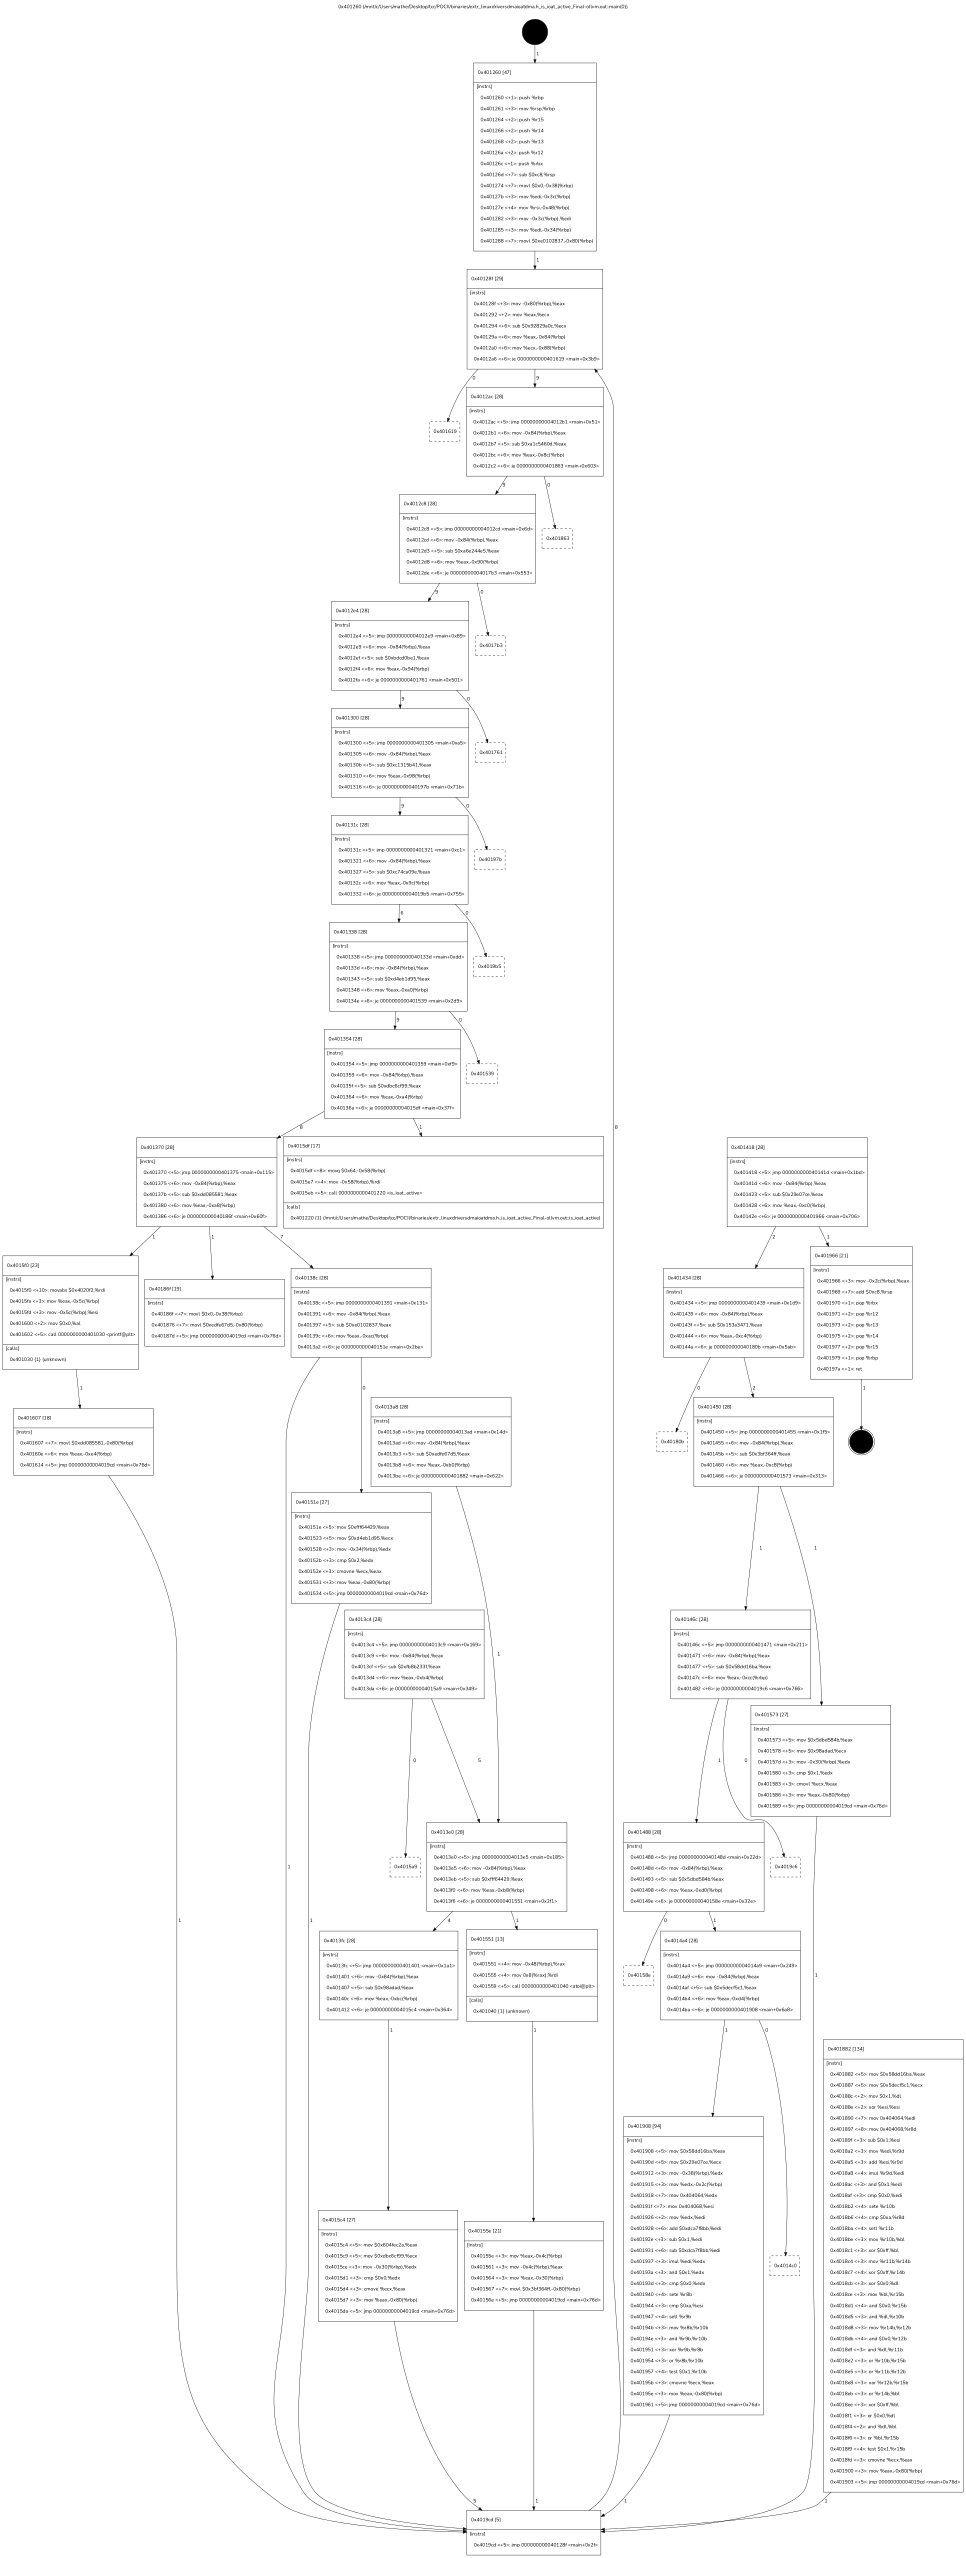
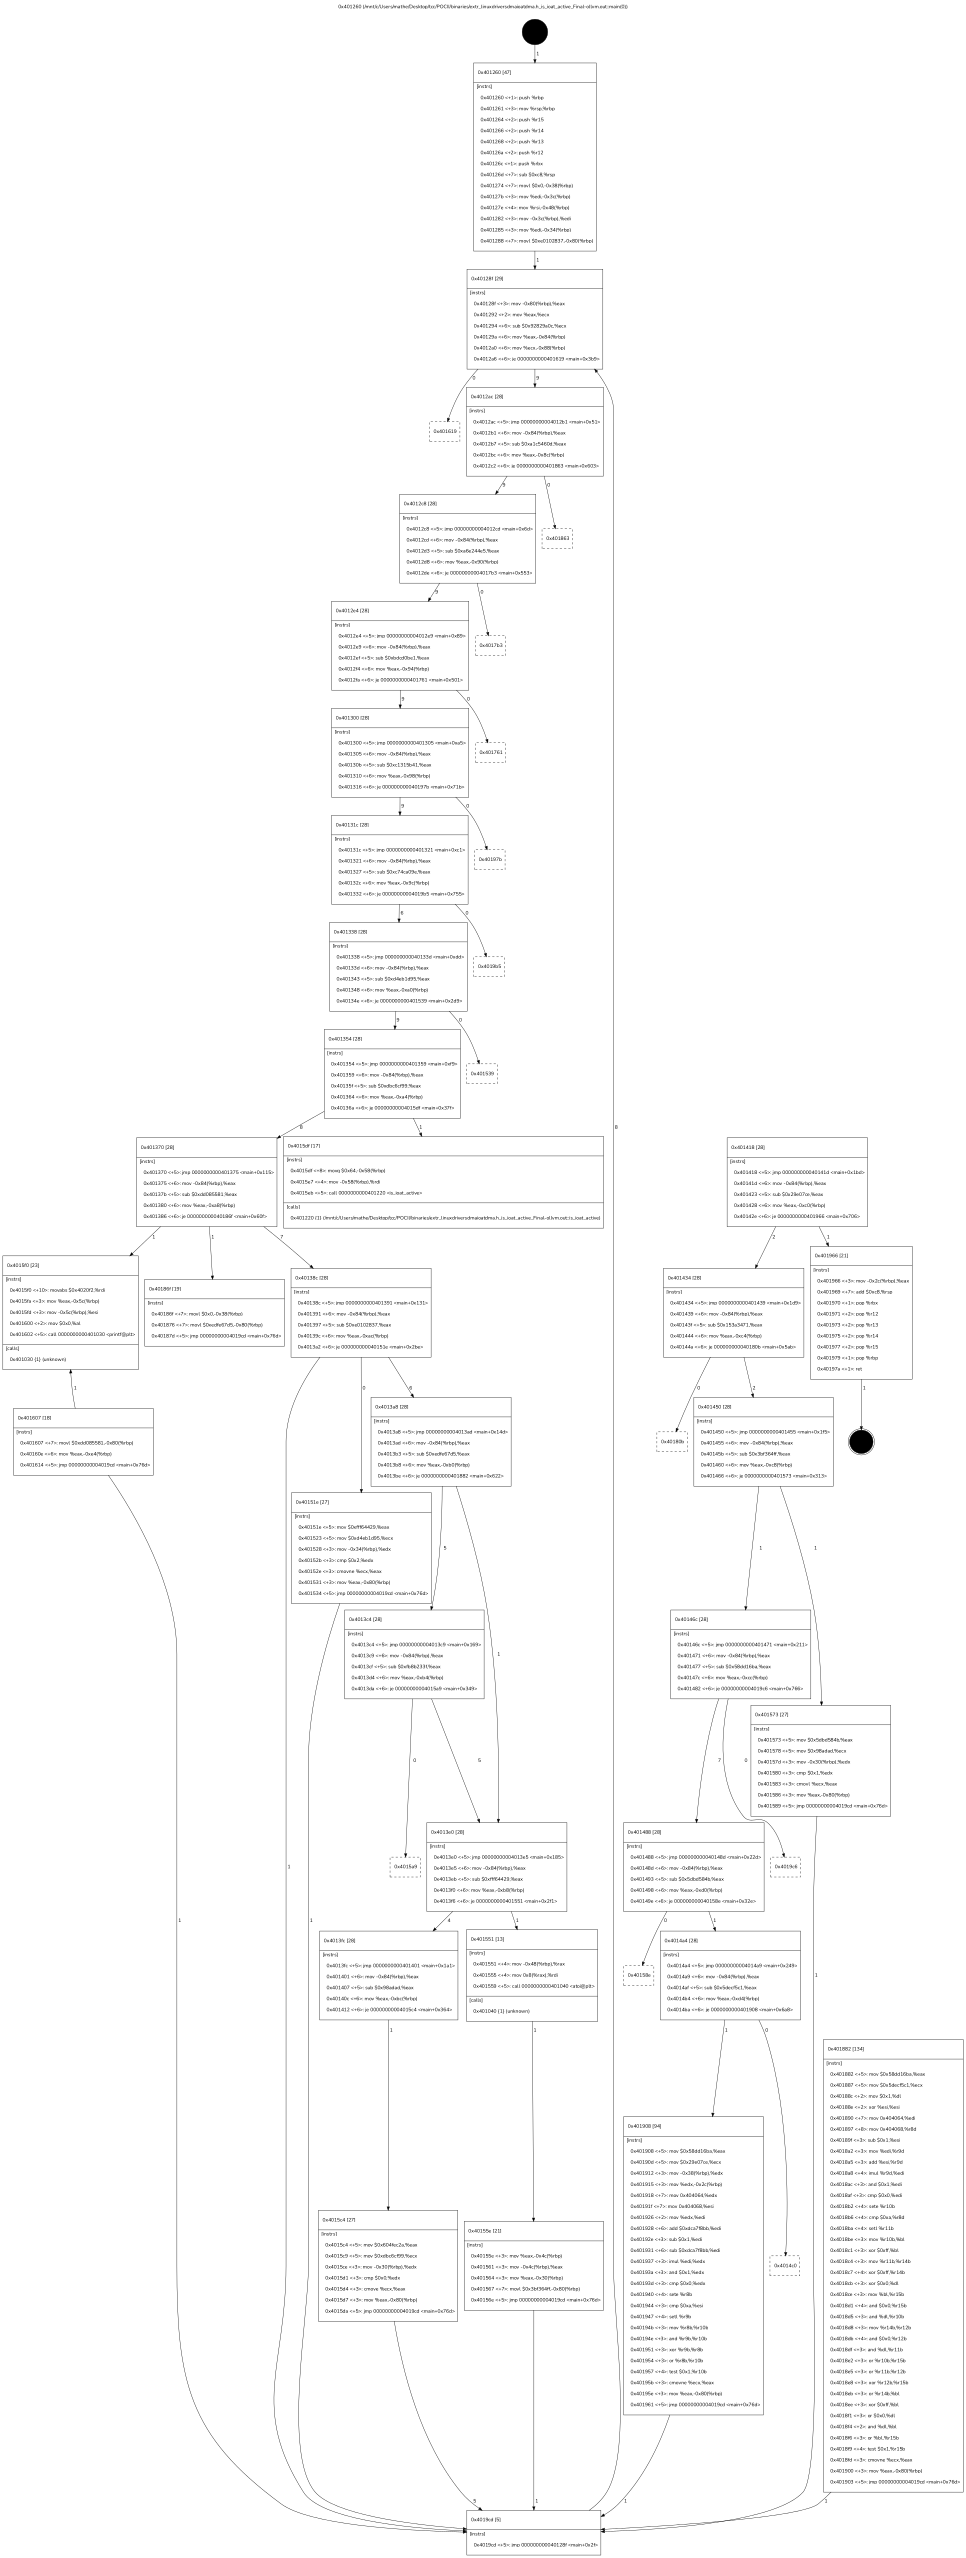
none -> (400, 1376)
(78, 1387) -> (72, 1391)
none -> (440, 1547)
(719, 1761) -> (719, 1761)
